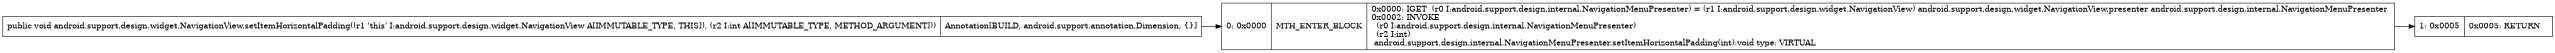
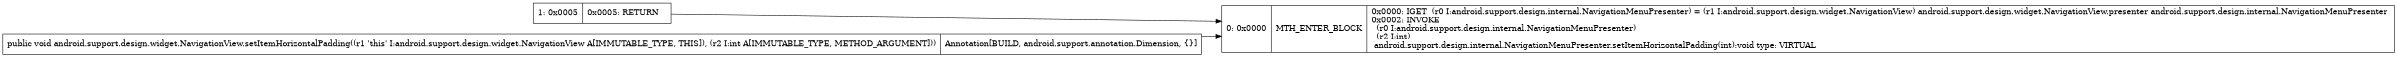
(2402, 26) -> (944, 18)
